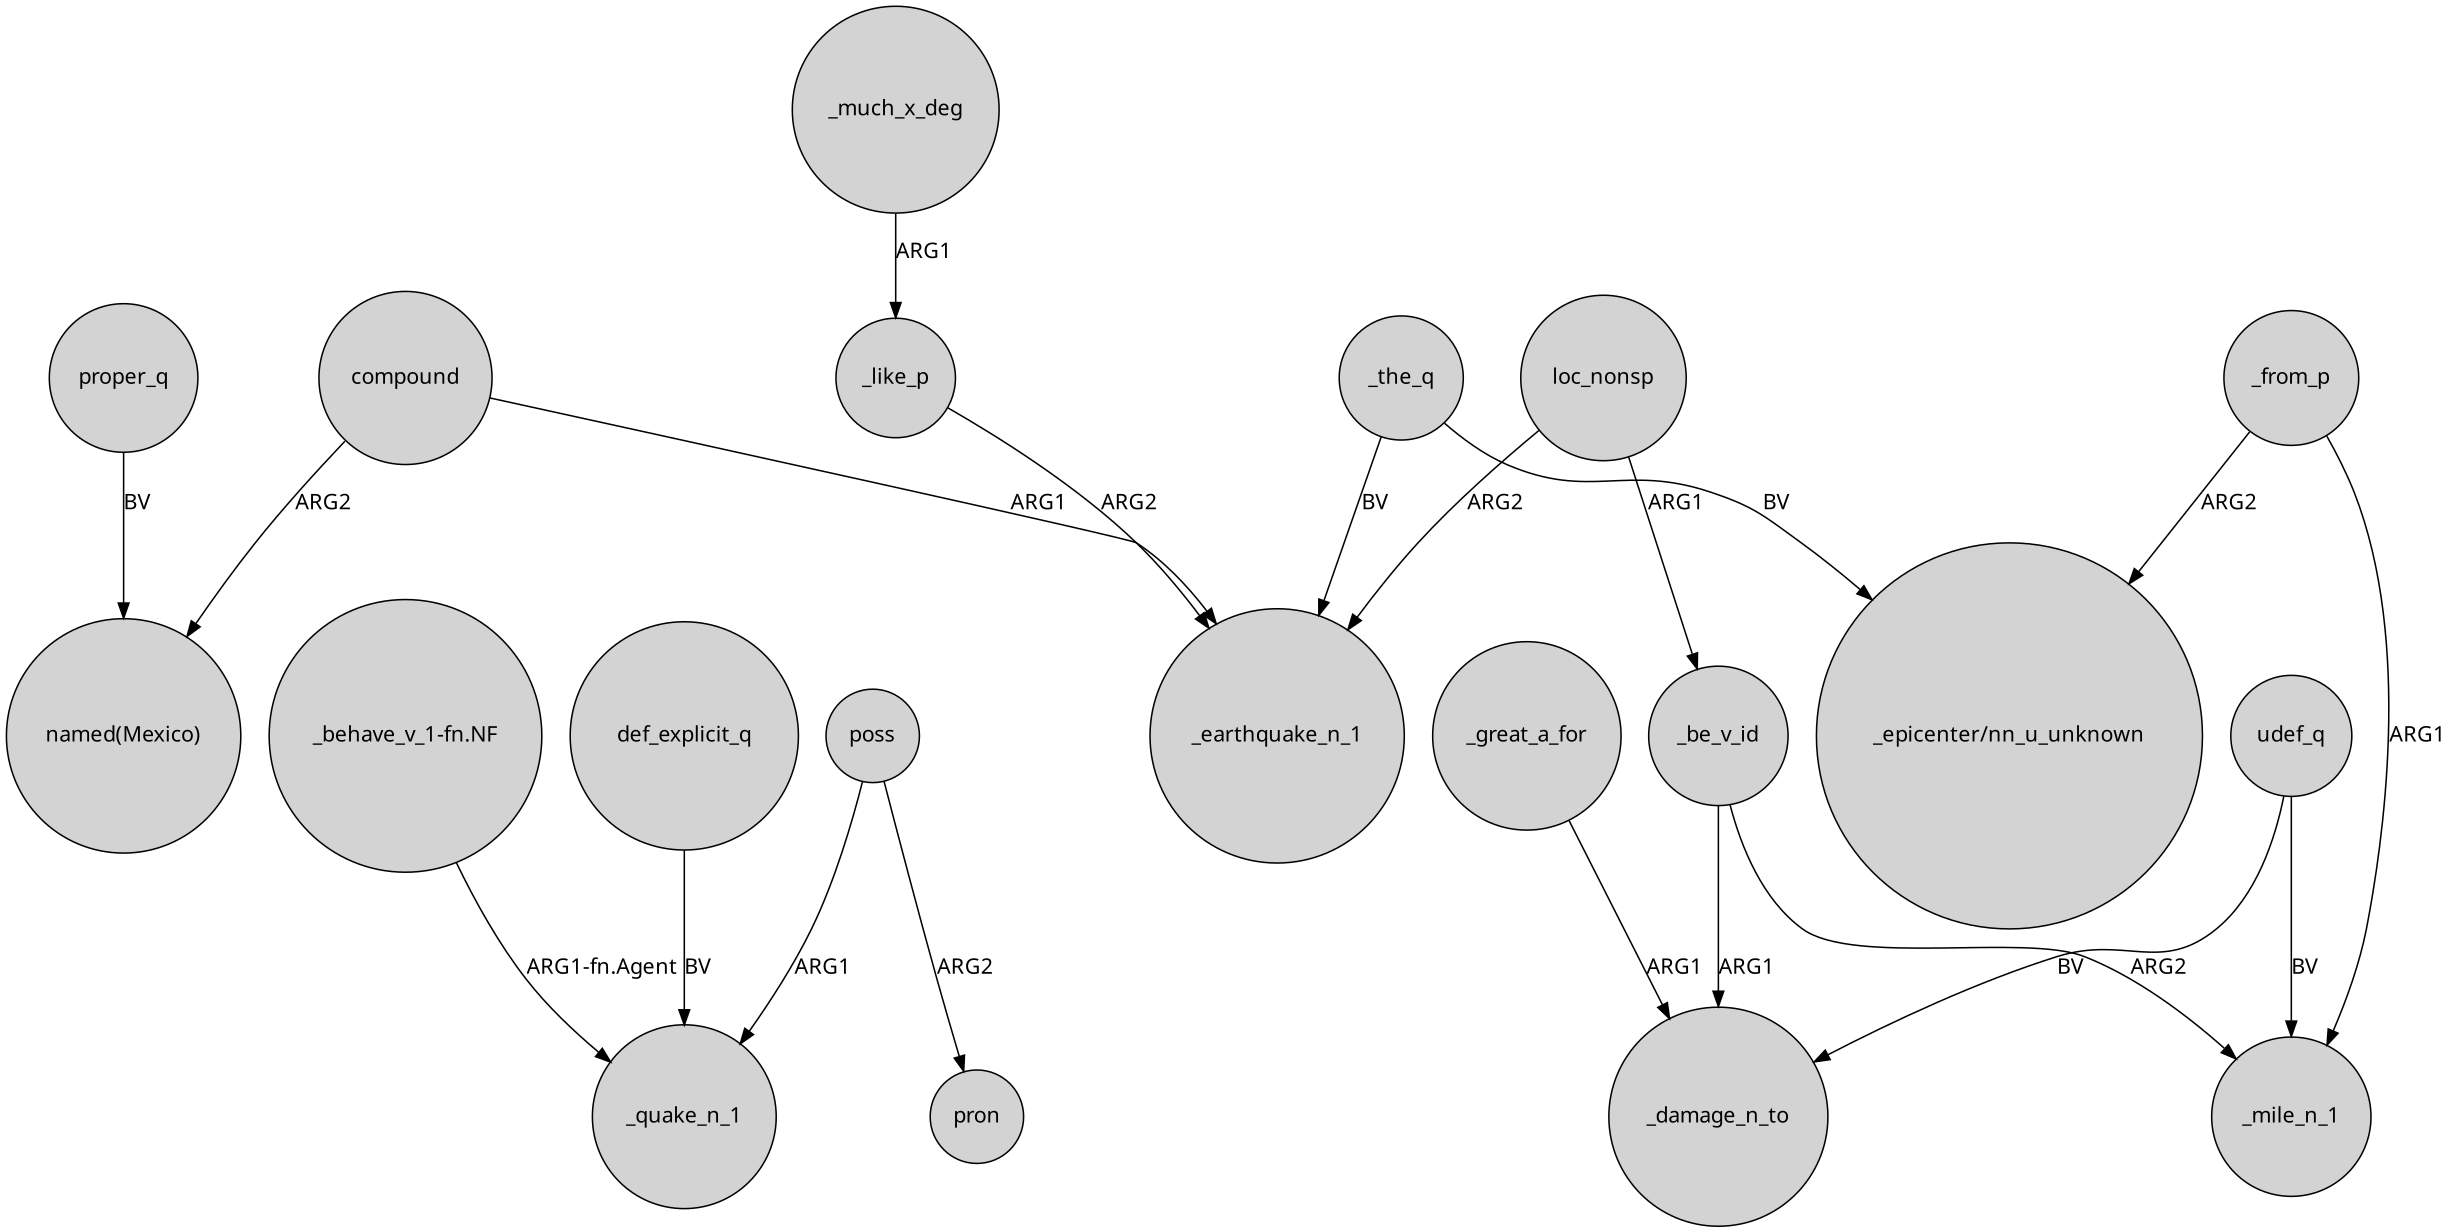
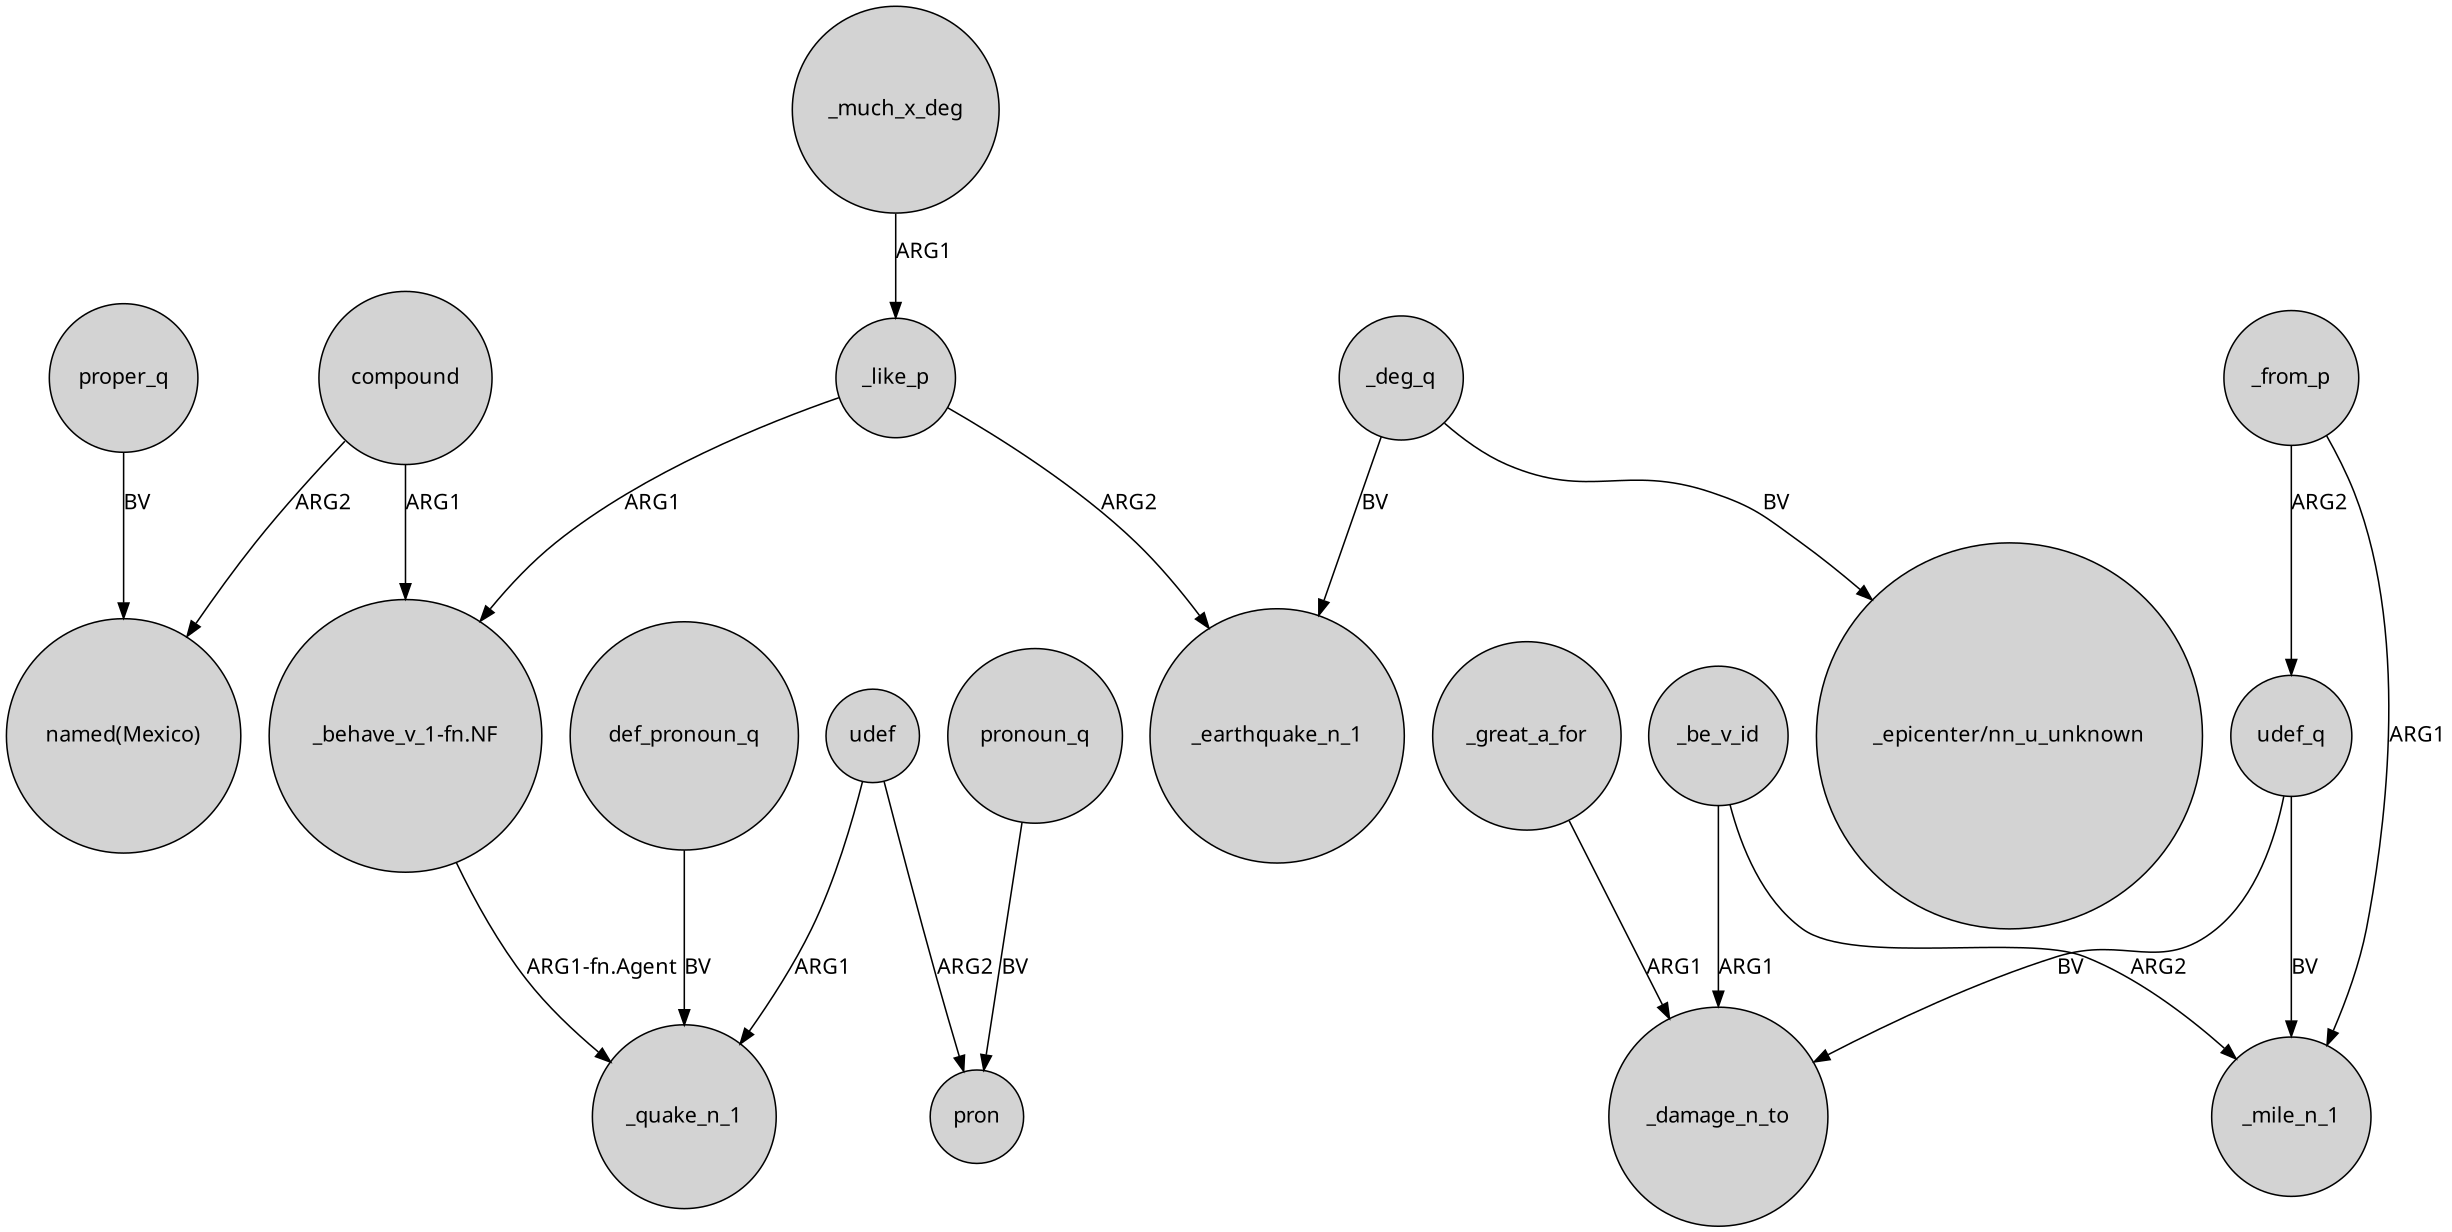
(1401, 378) -> (1401, 378)
(1603, 378) -> none
(861, 480) -> (405, 524)
none -> (650, 481)
(2194, 502) -> (2291, 553)
(684, 736) -> (684, 736)
(873, 736) -> (873, 736)
none -> (1035, 736)
